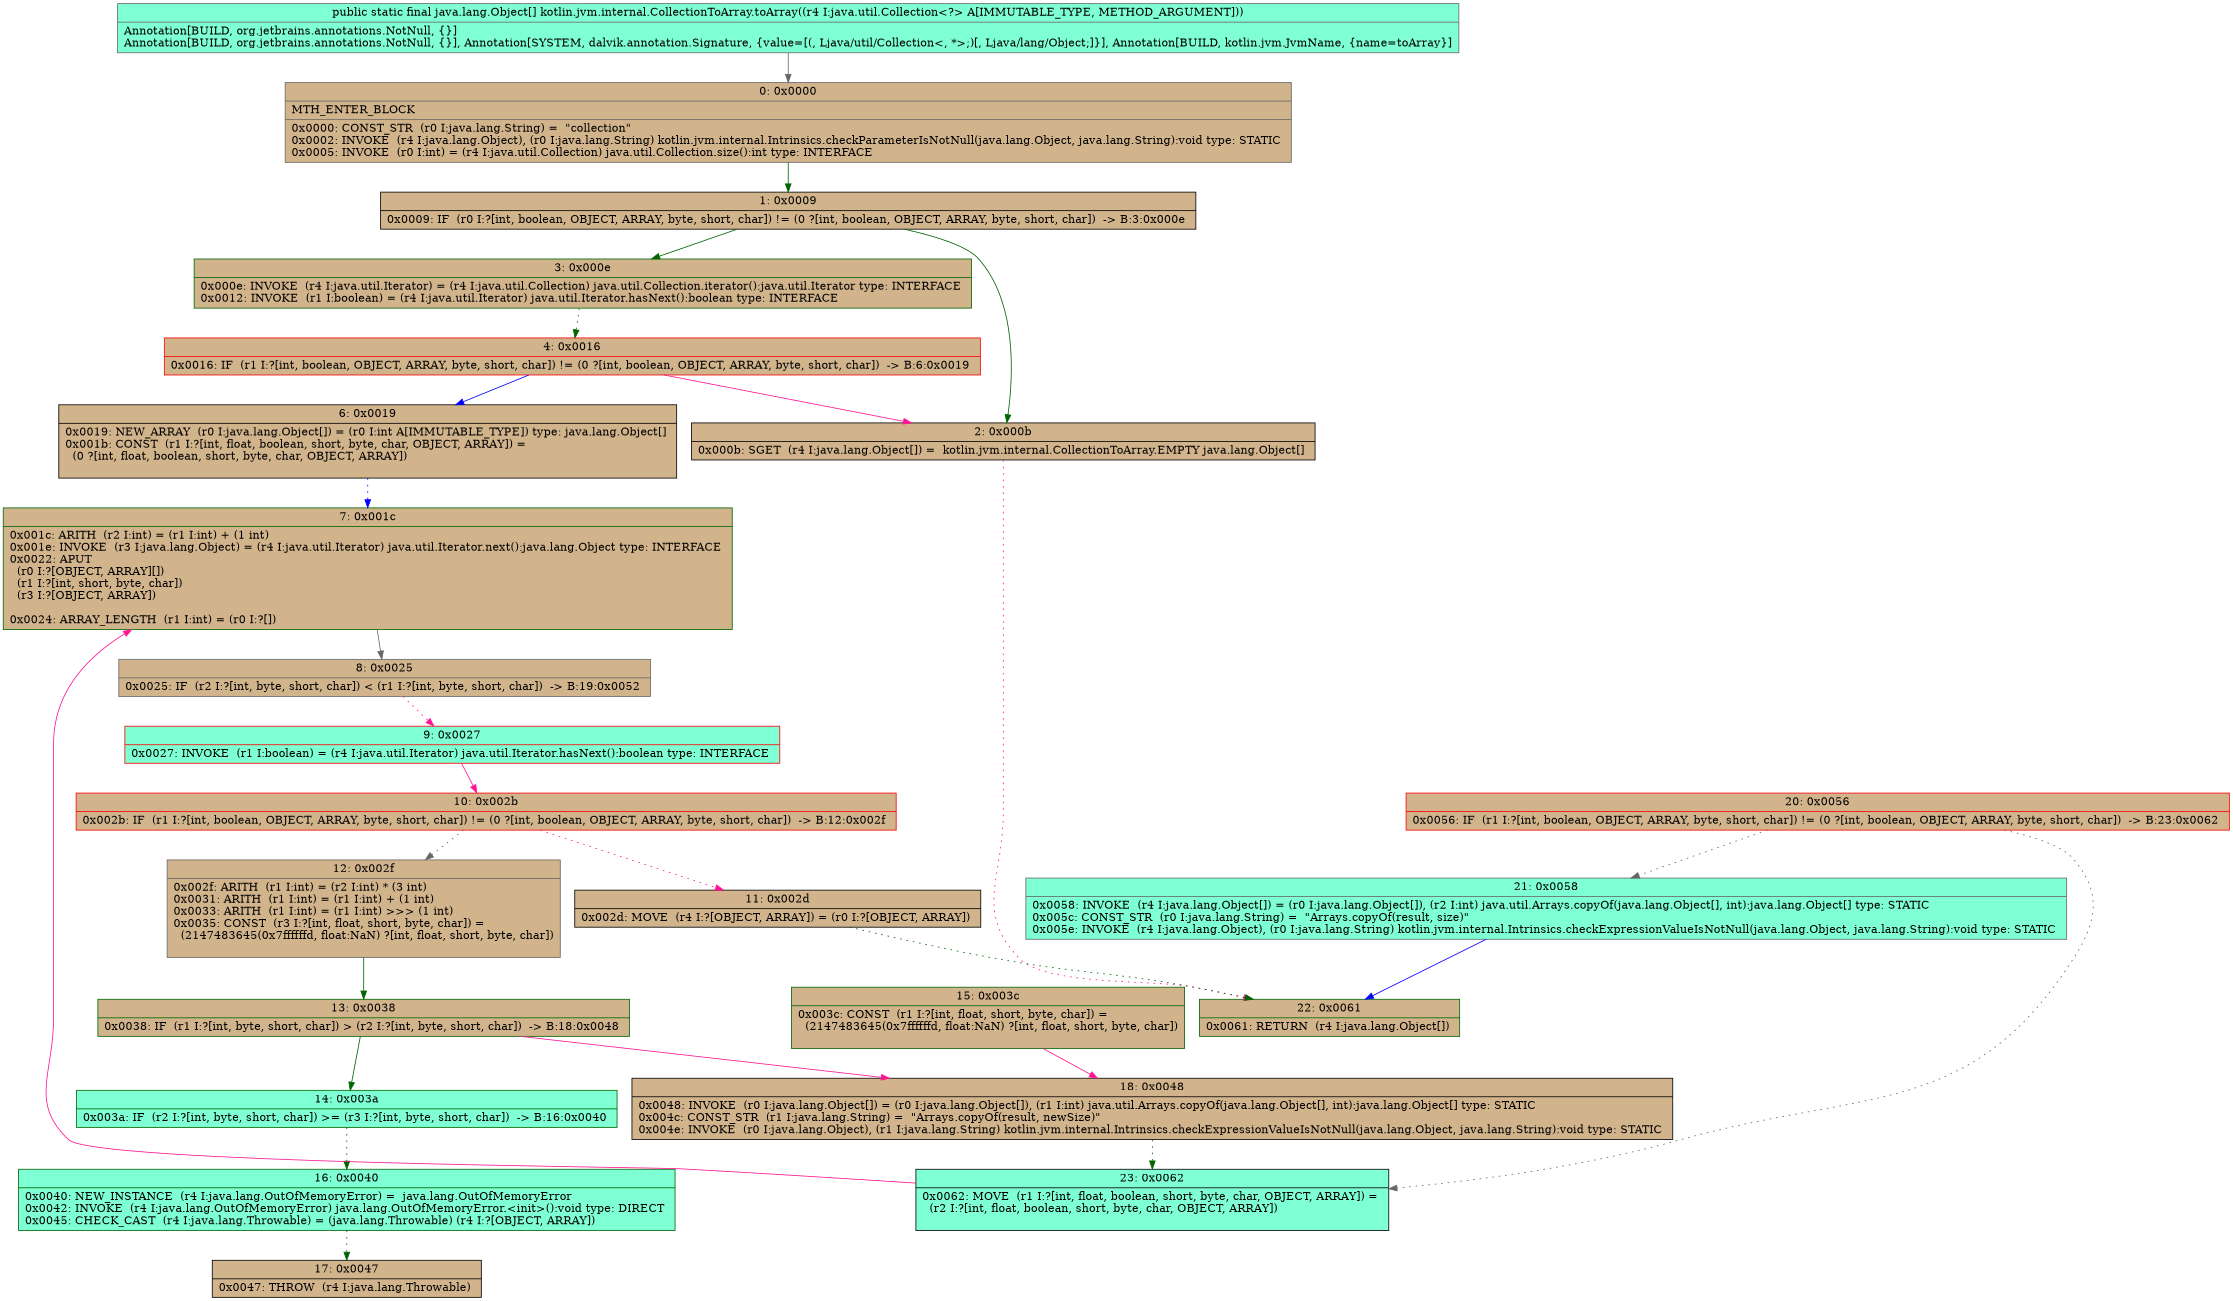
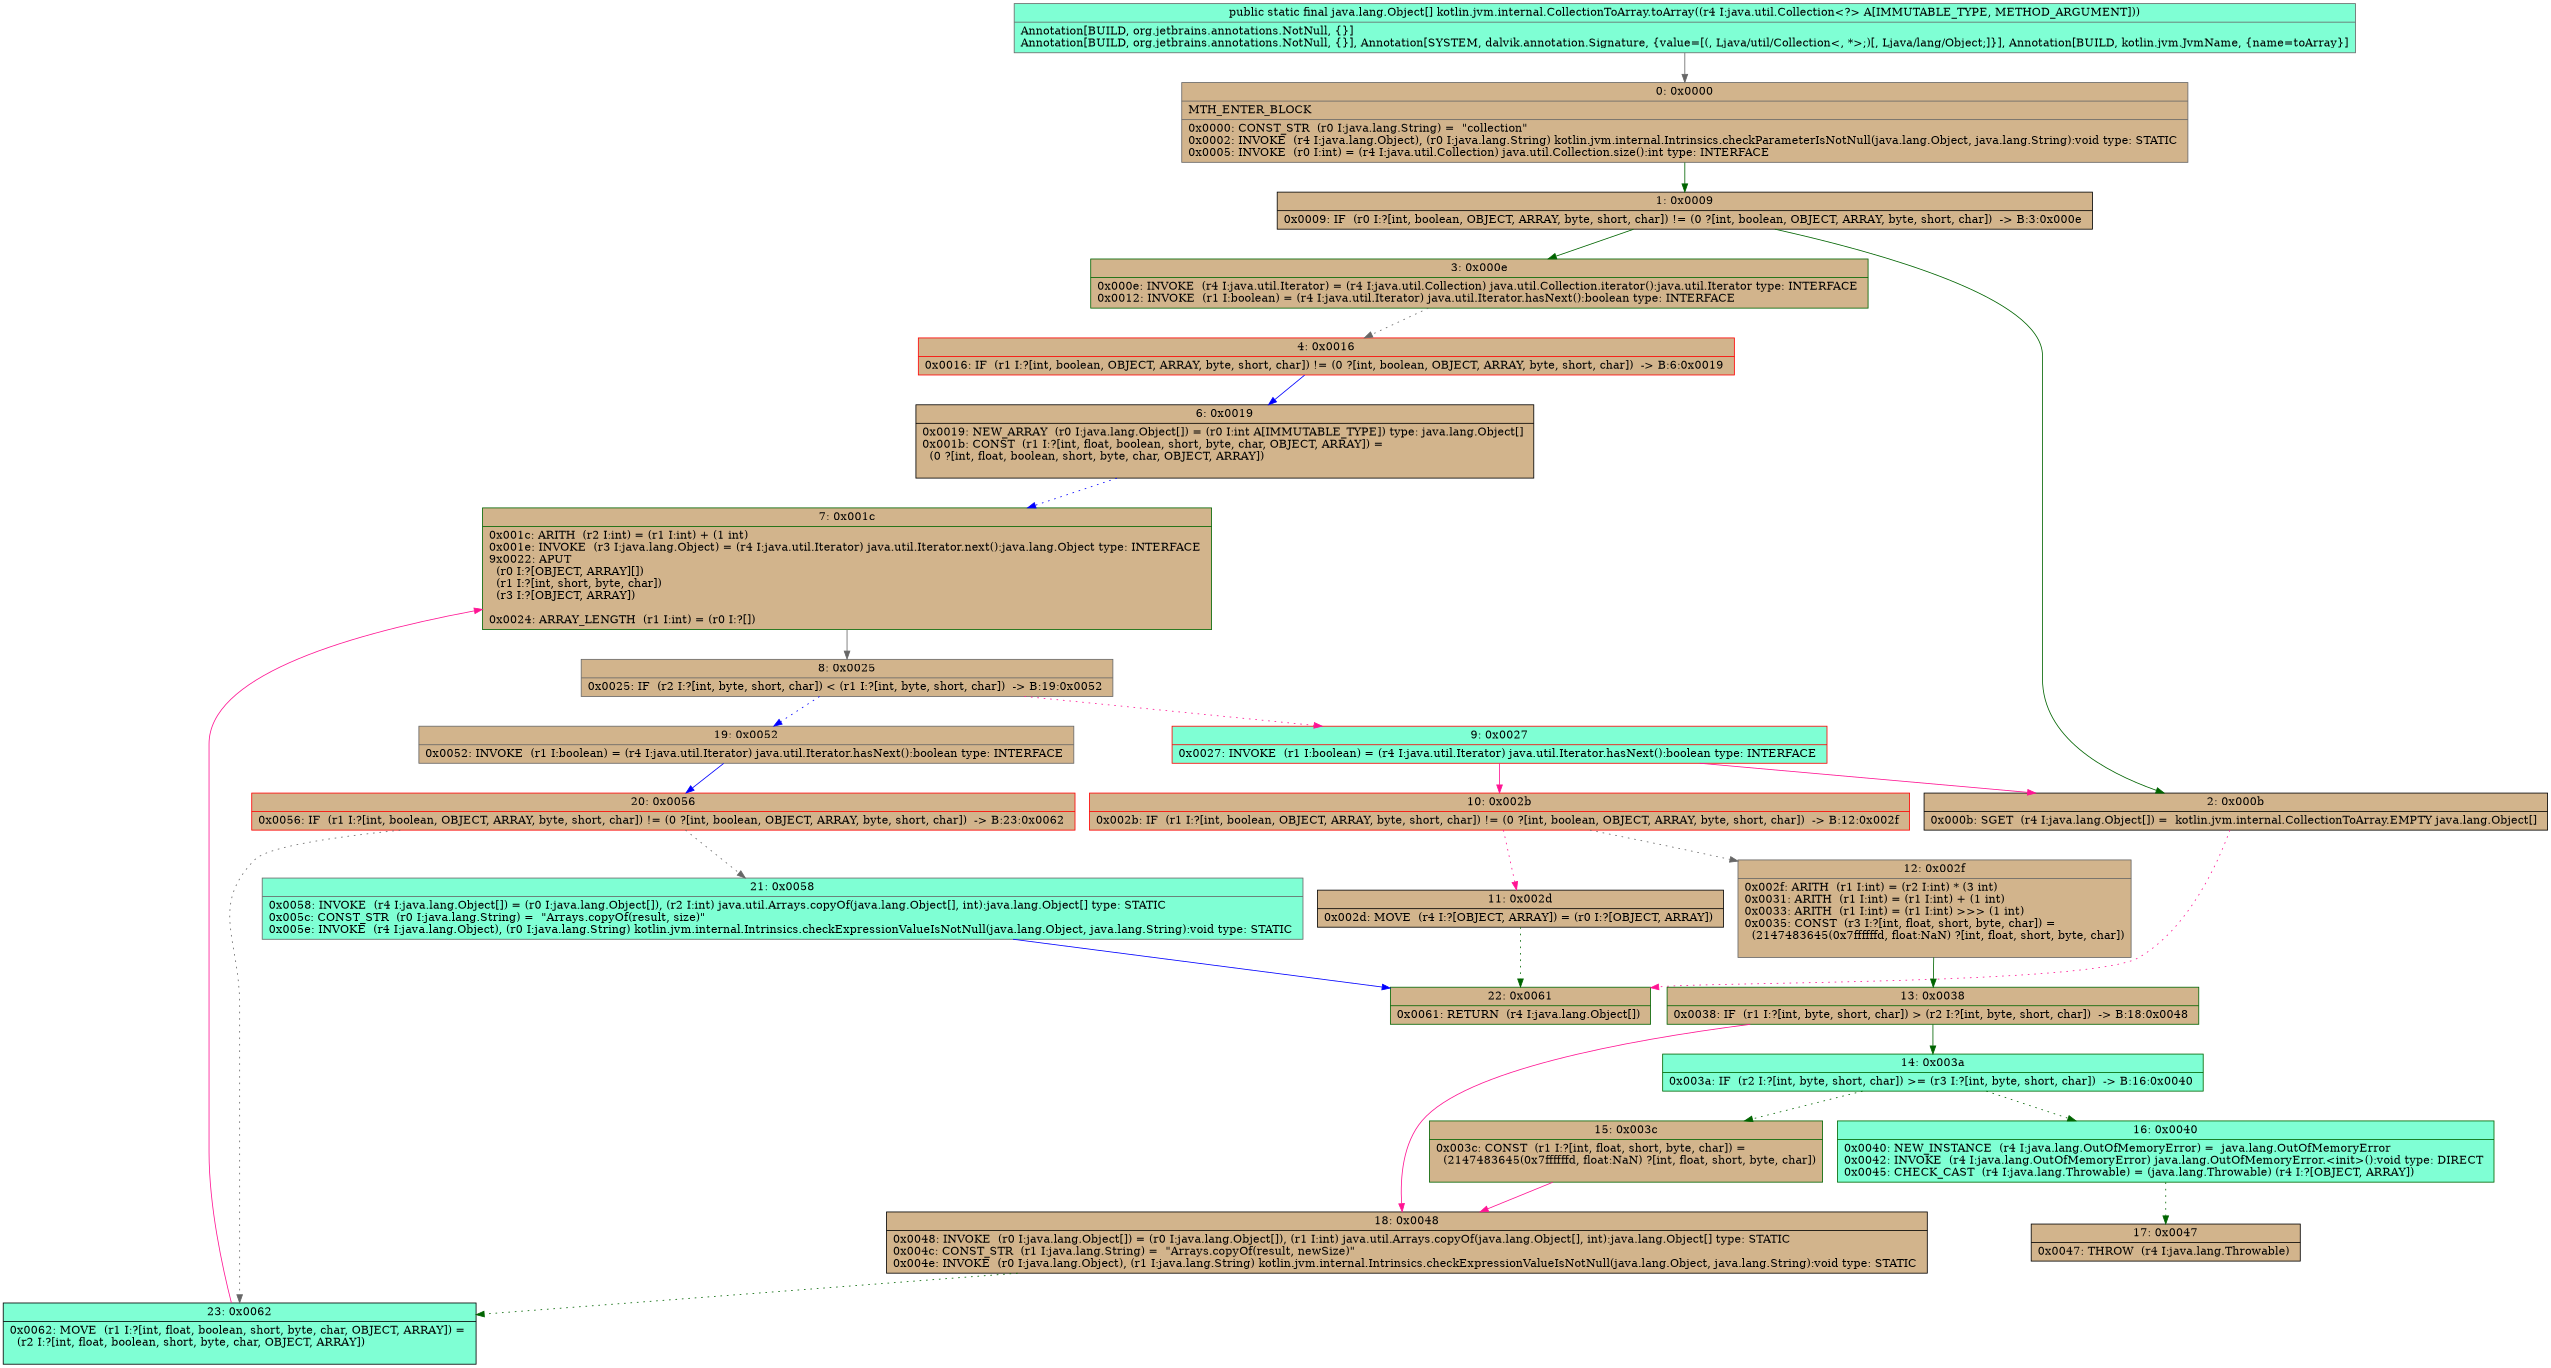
(578, 319) -> (1400, 321)
(784, 398) -> (1864, 778)
(55, 559) -> (534, 559)
none -> (746, 745)
none -> (1808, 1105)
